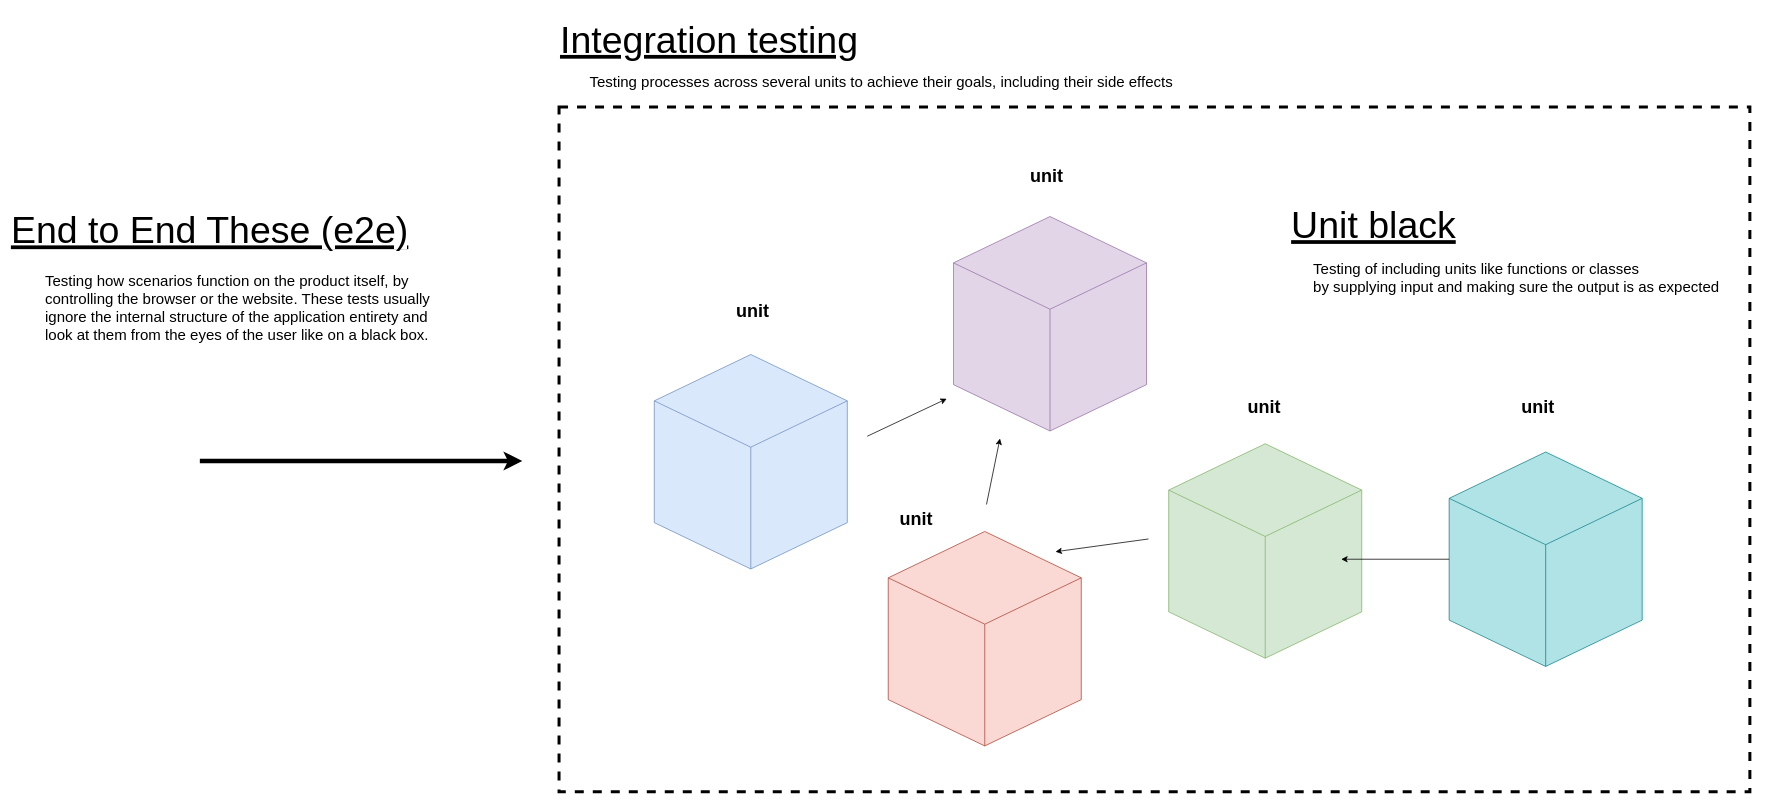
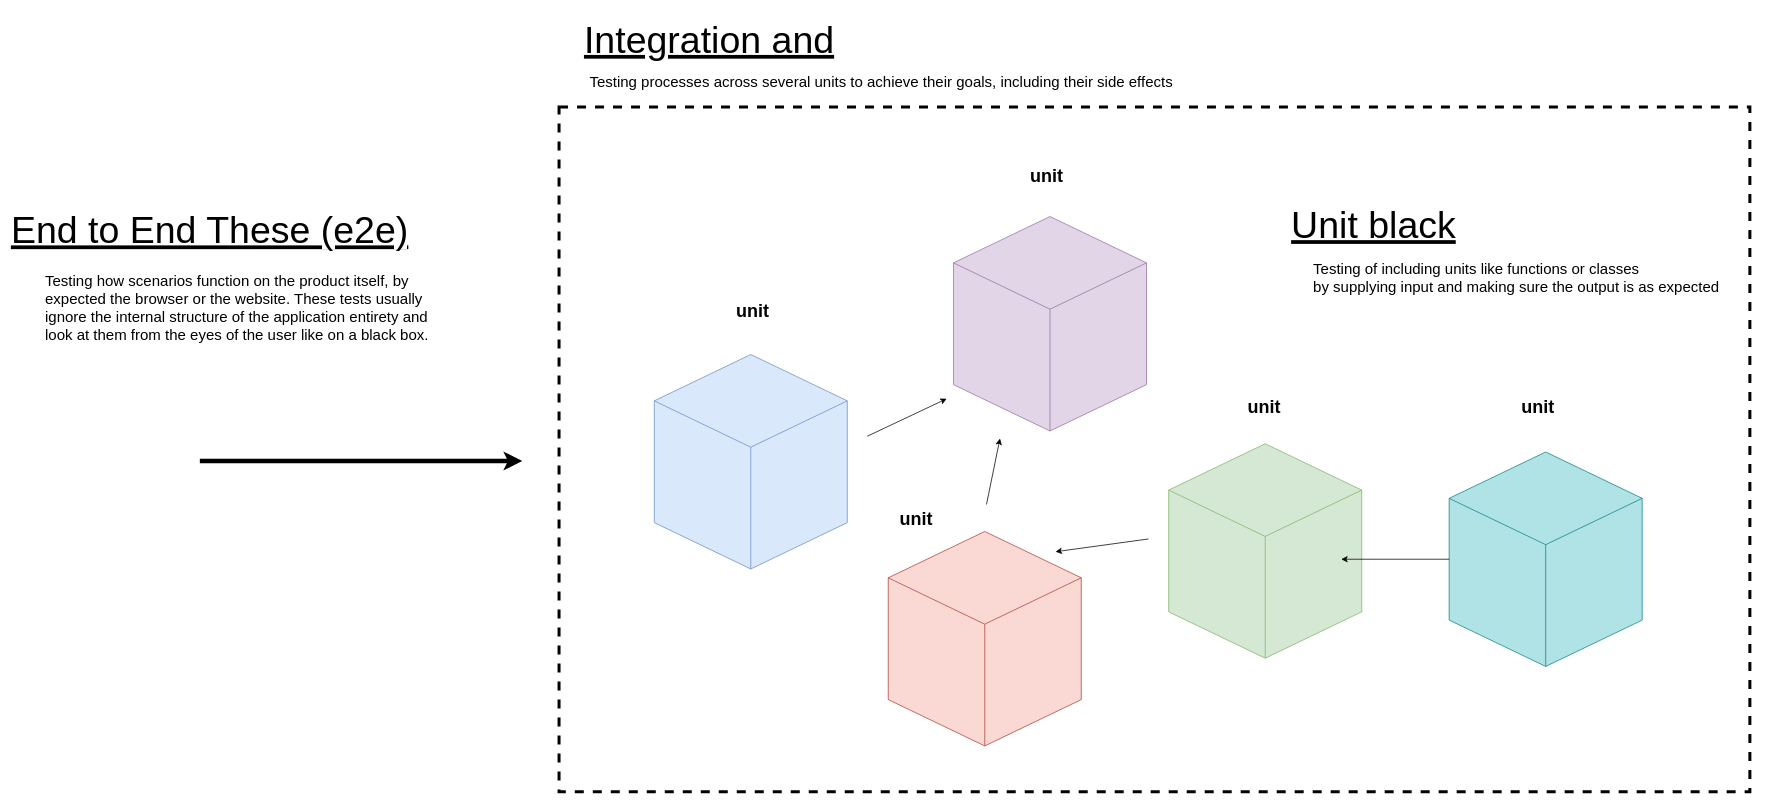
(710, 39) -> (710, 39)
(247, 317) -> (247, 317)
